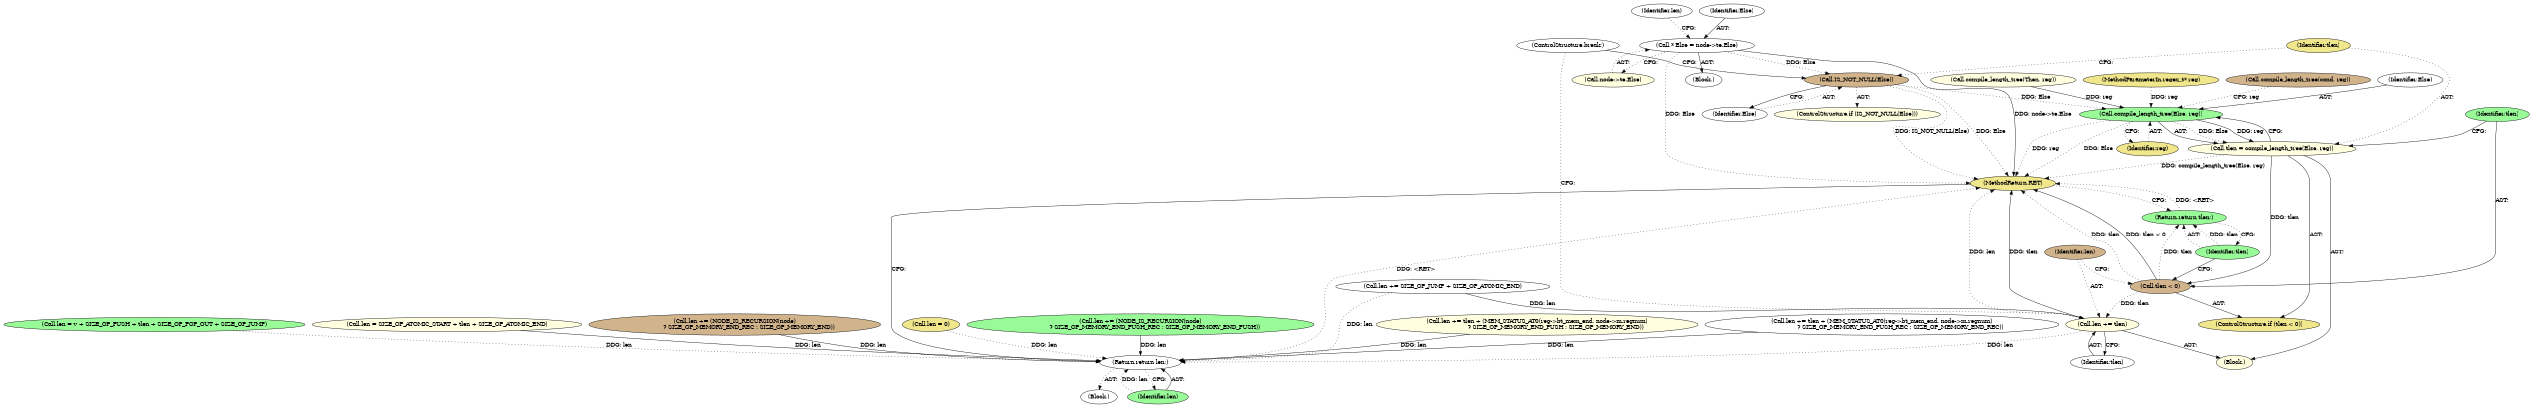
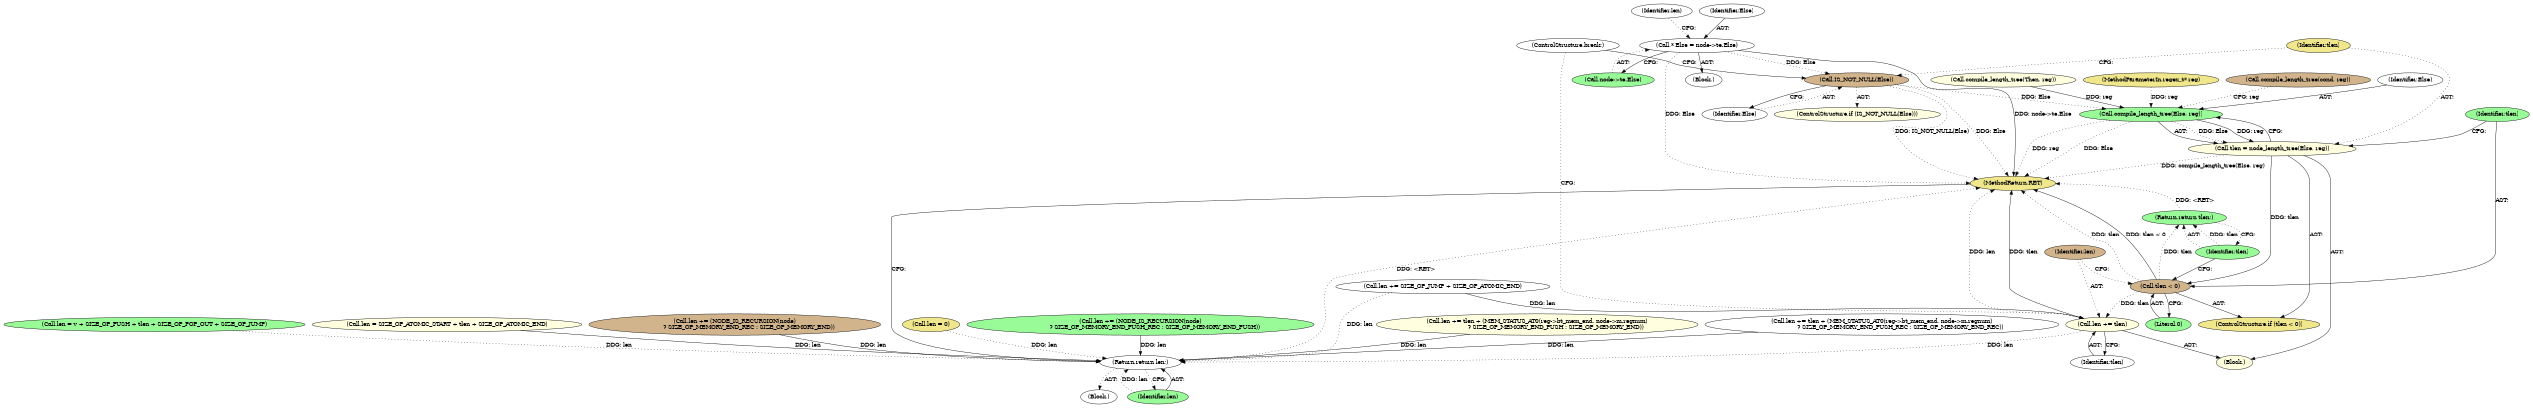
(1644, 59) -> (1644, 59)
(1613, 80) -> (1613, 80)
(2147, 149) -> none
(2272, 149) -> (2272, 149)
(2111, 193) -> none
none -> (2168, 325)
